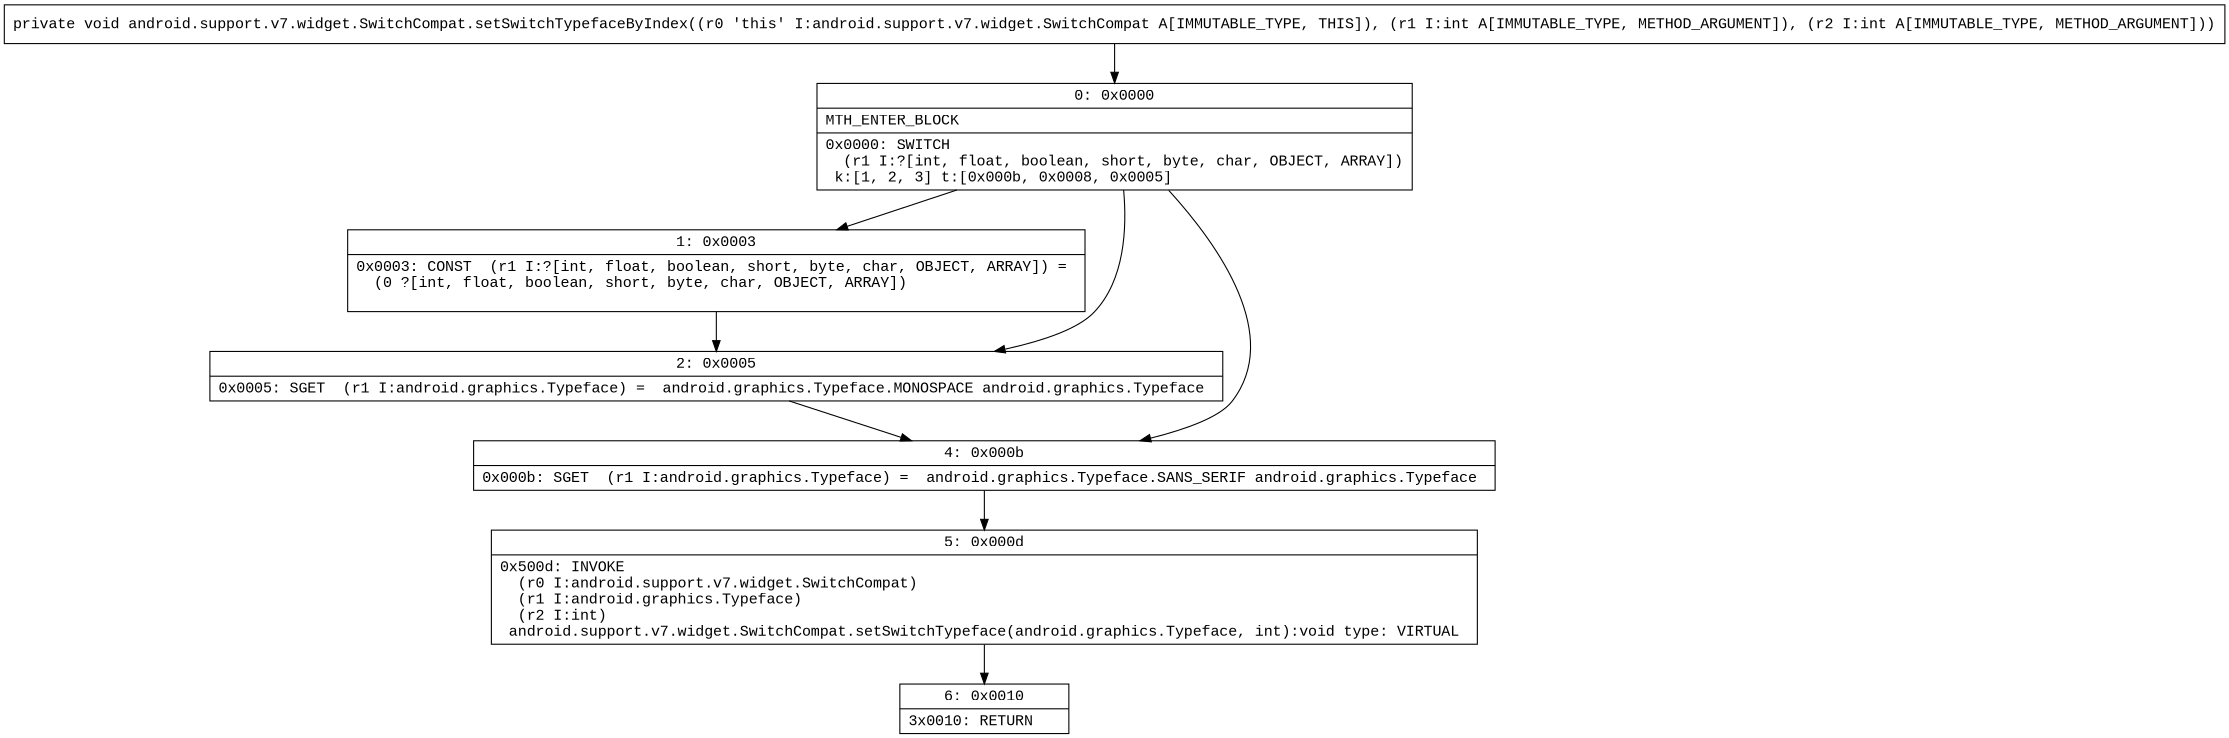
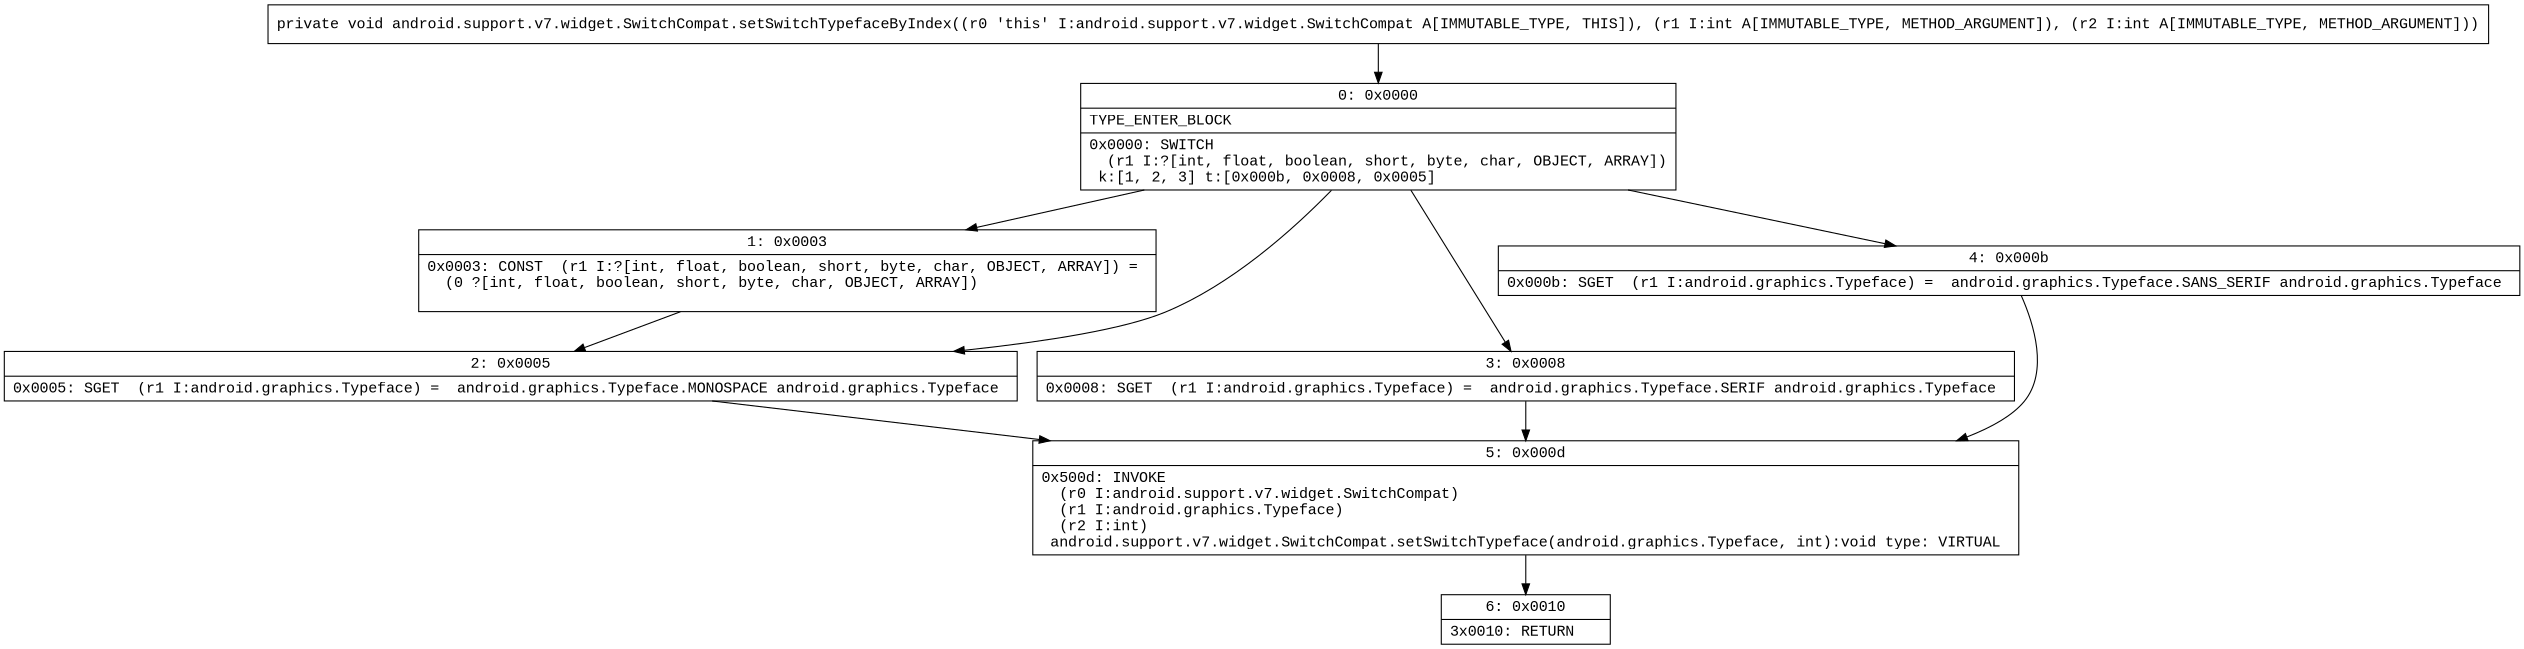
(892, 120) -> (1161, 120)
none -> (1526, 376)
(845, 419) -> (876, 420)
